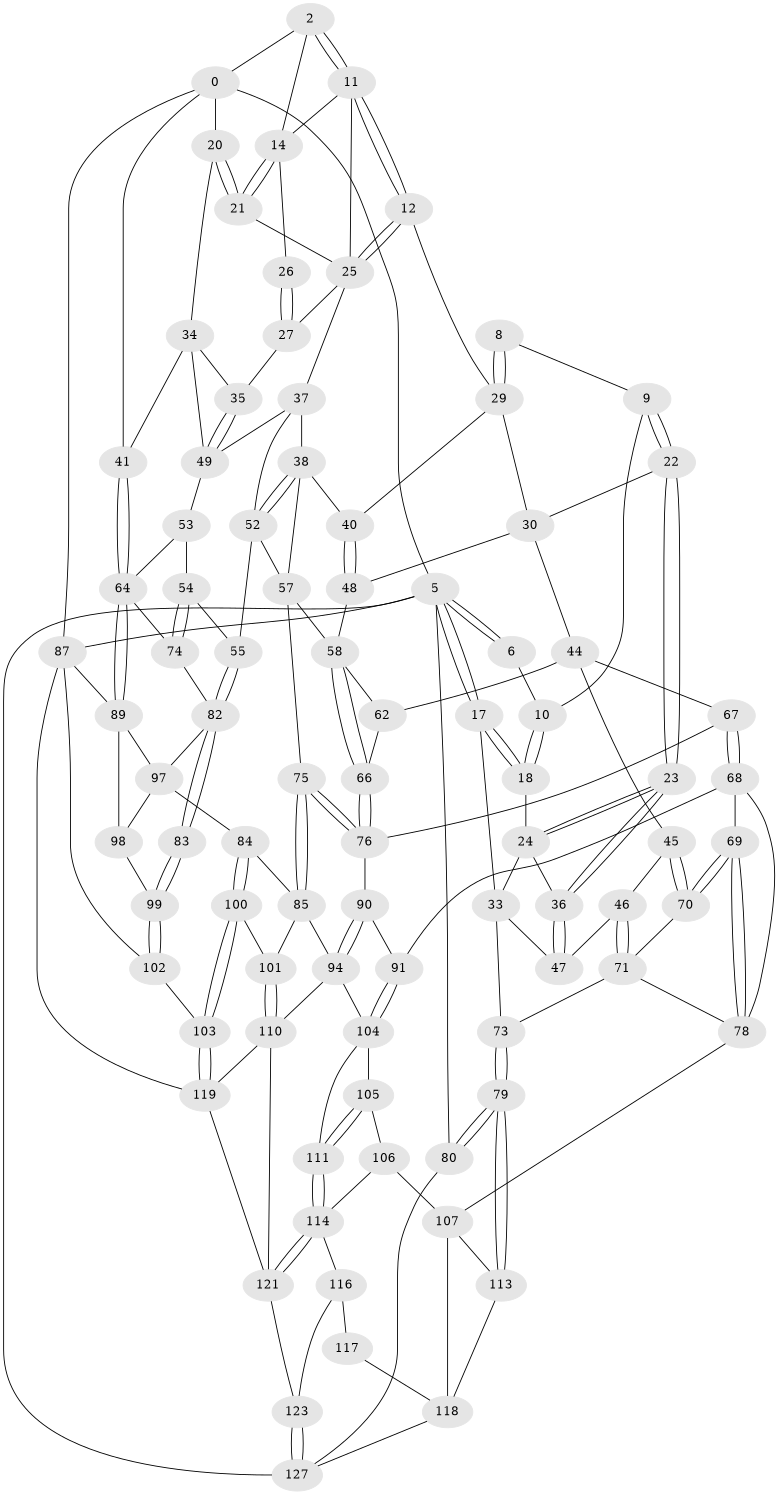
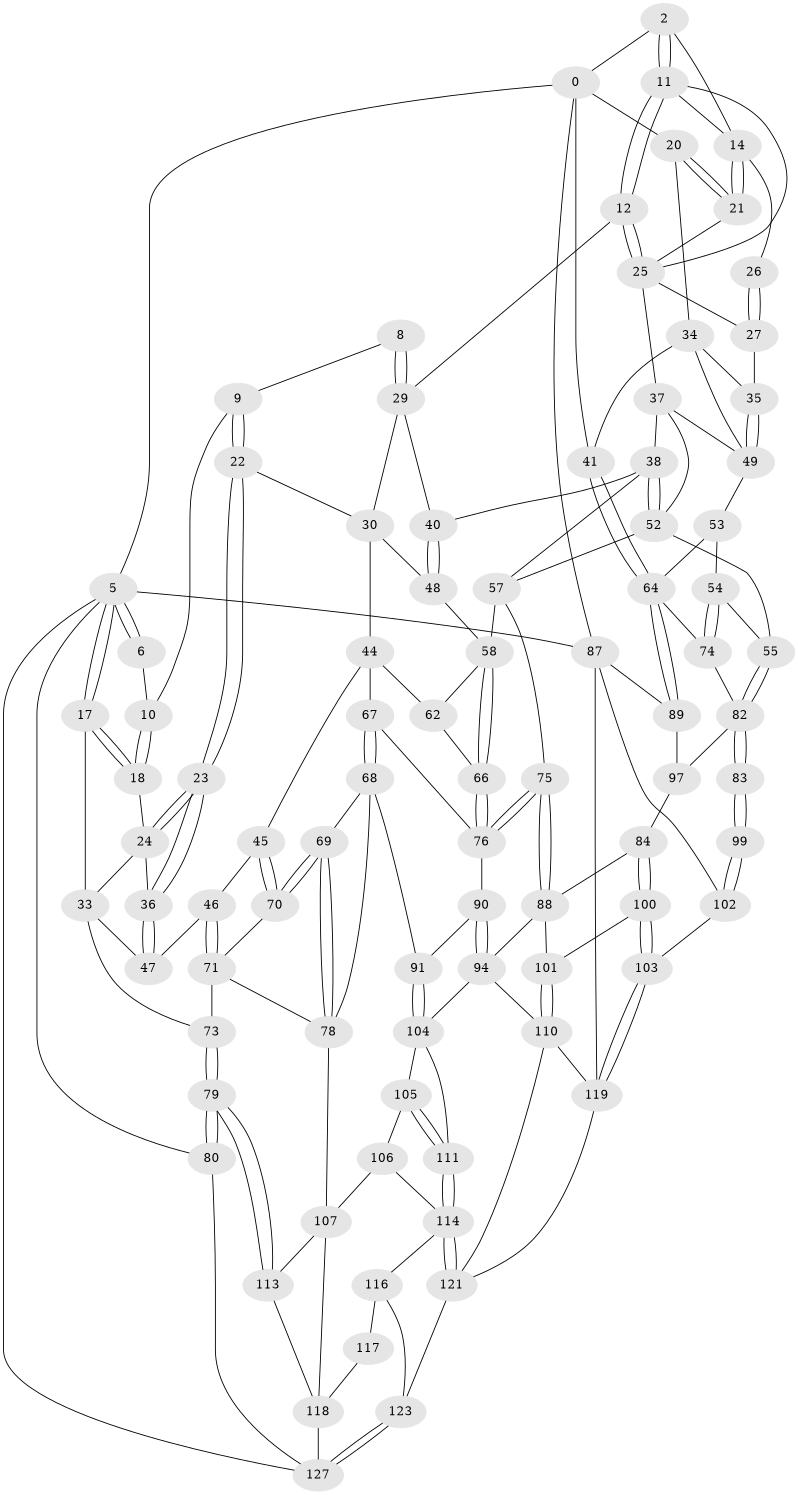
(119, 842) -> none
(302, 906) -> (545, 906)
